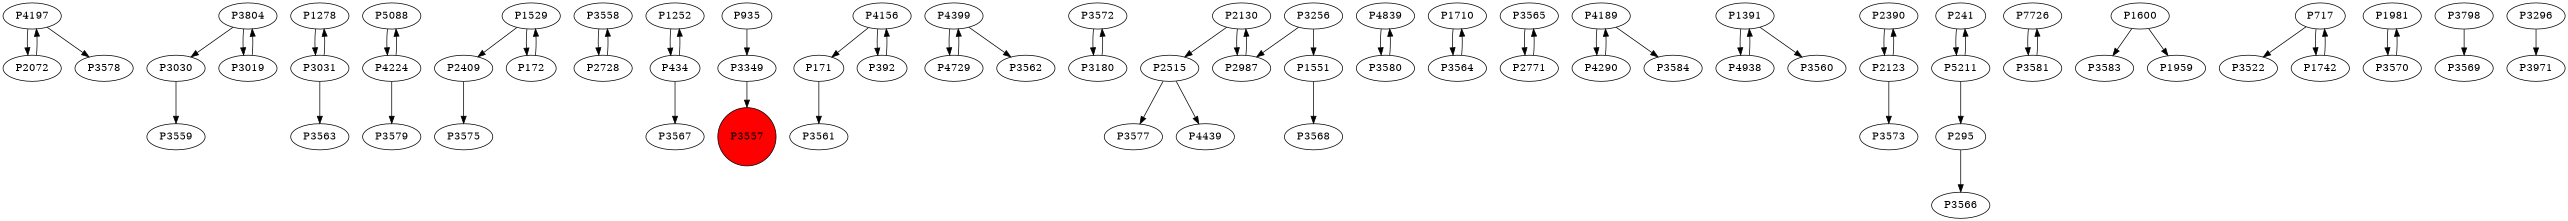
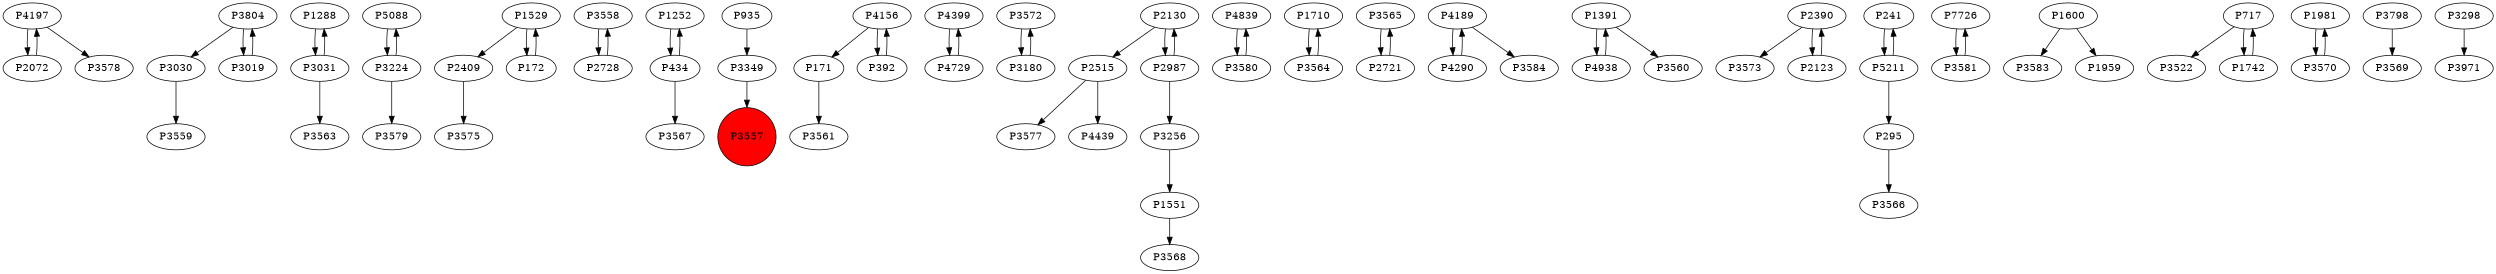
(320, 16) -> (320, 16)
(2536, 16) -> (2464, 16)
(1281, 40) -> (1170, 99)
(392, 68) -> (392, 68)
(1026, 68) -> none
(1529, 68) -> (1385, 68)
(1889, 99) -> (1784, 40)
